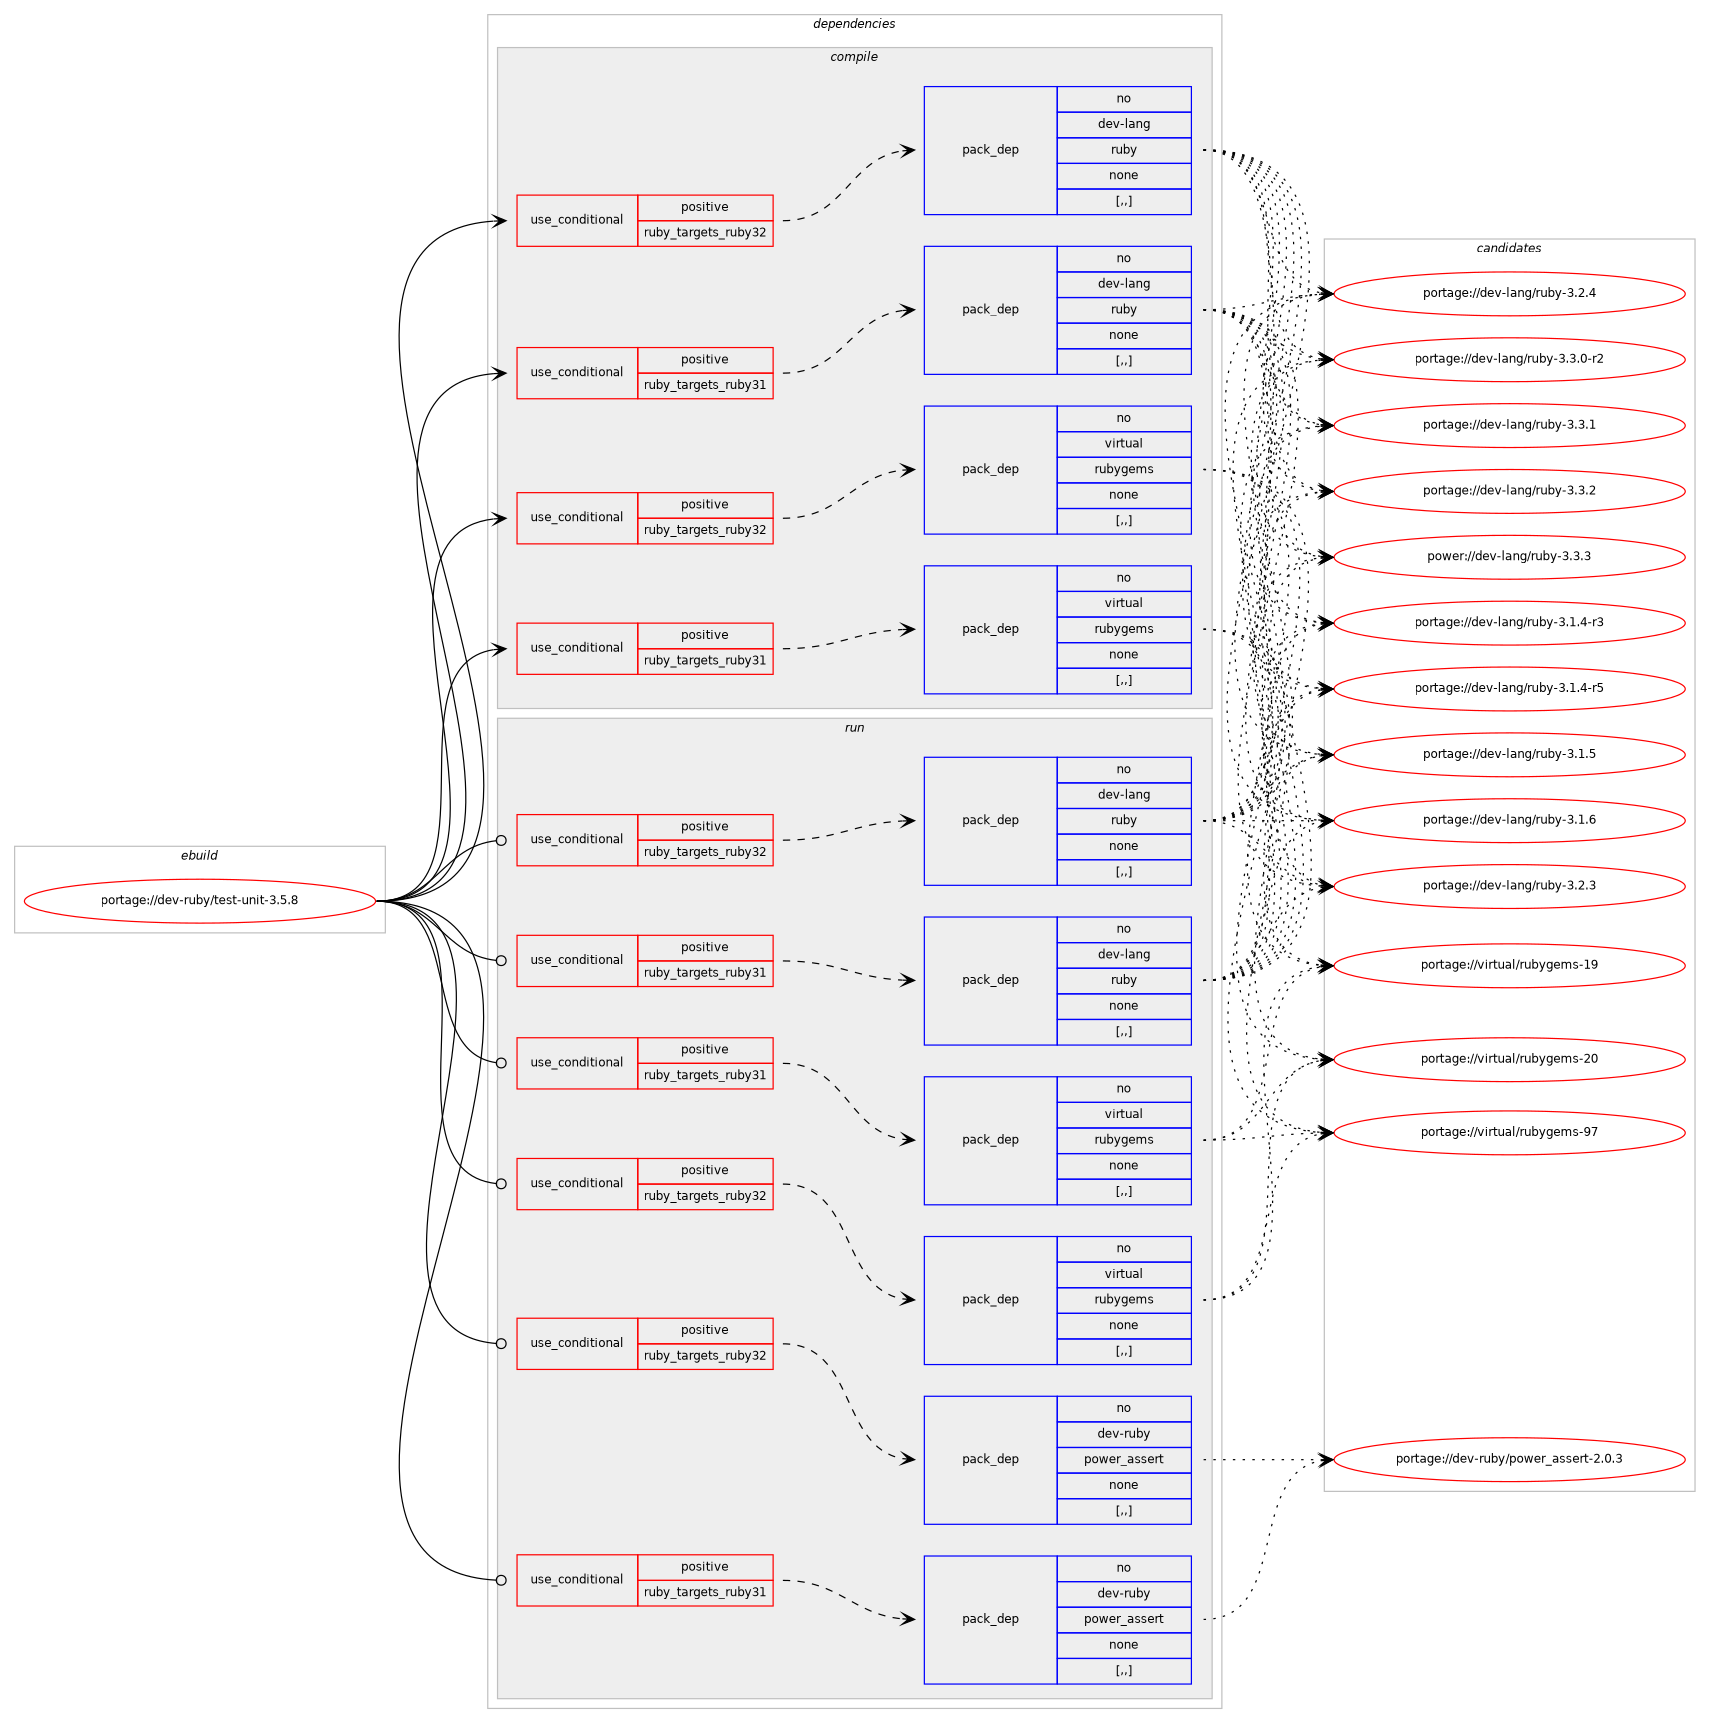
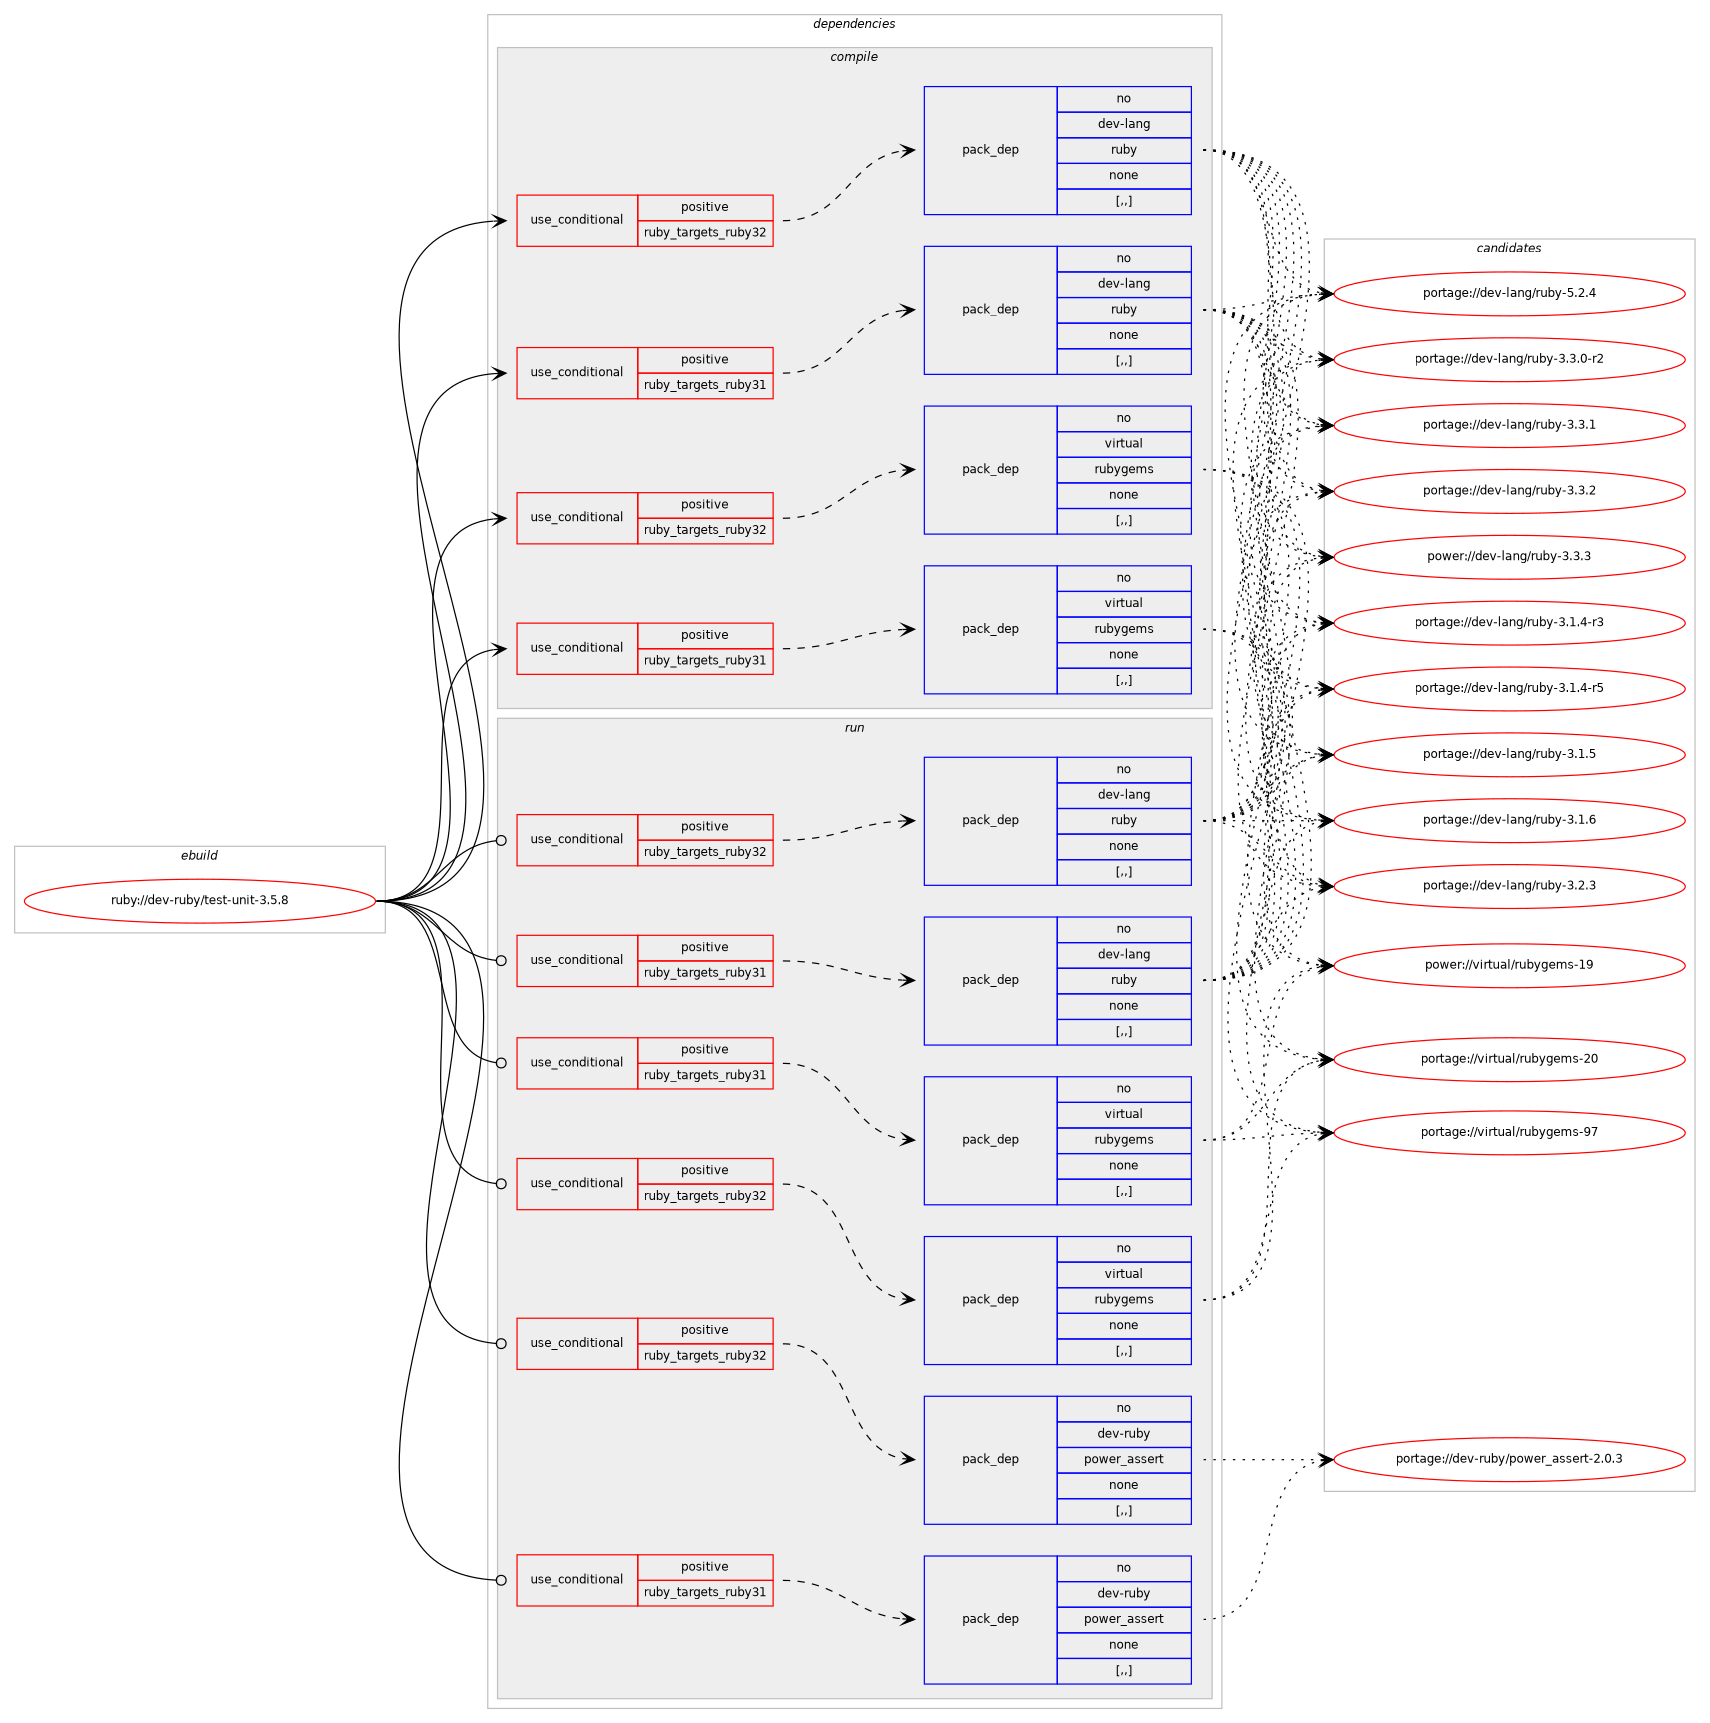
(1510, 294) -> (1510, 294)
(200, 901) -> (200, 901)
(1510, 966) -> (1510, 966)
